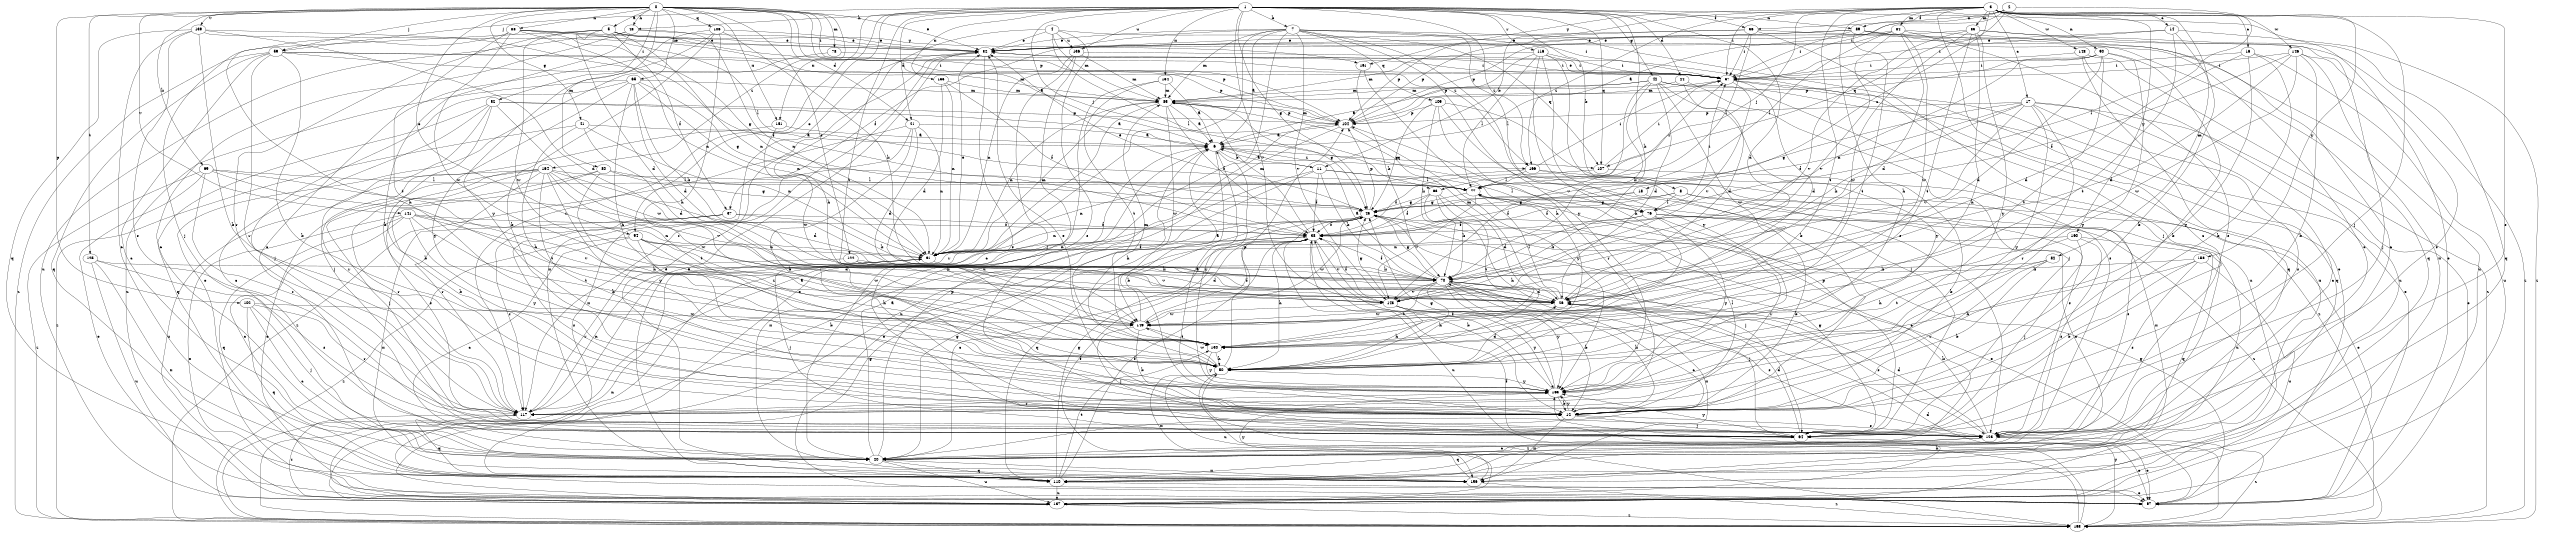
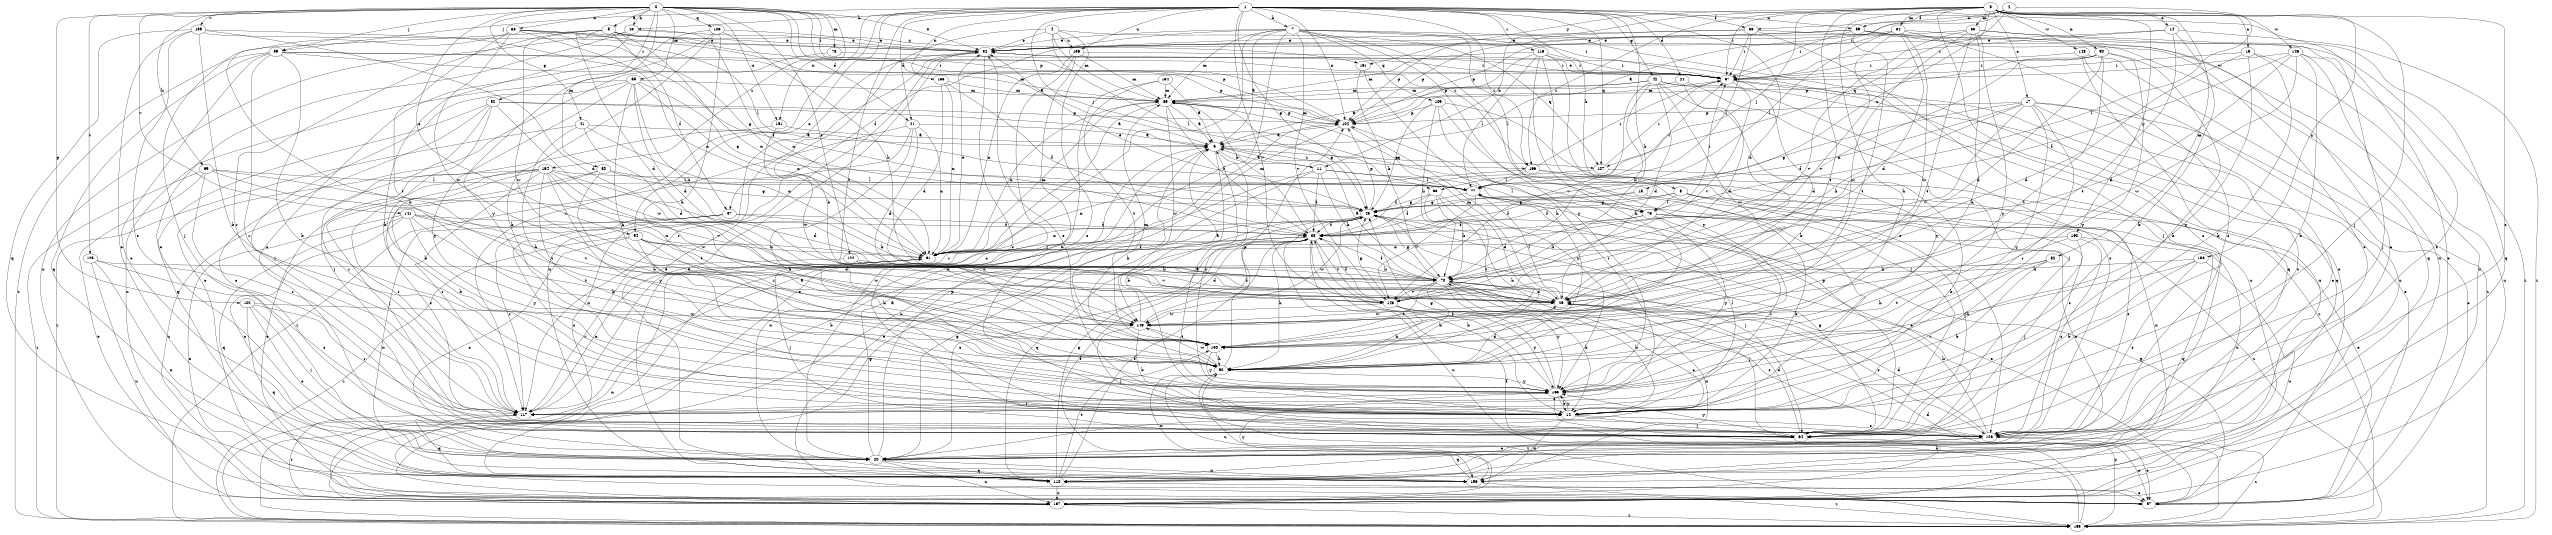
(1188, 26) -> (1322, 51)
(2220, 66) -> (2220, 66)
none -> (1960, 299)
